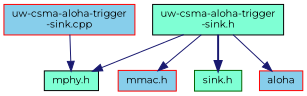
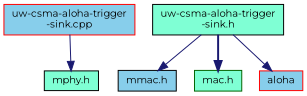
(143, 51) -> none
(147, 81) -> (147, 81)
(218, 81) -> (218, 81)
